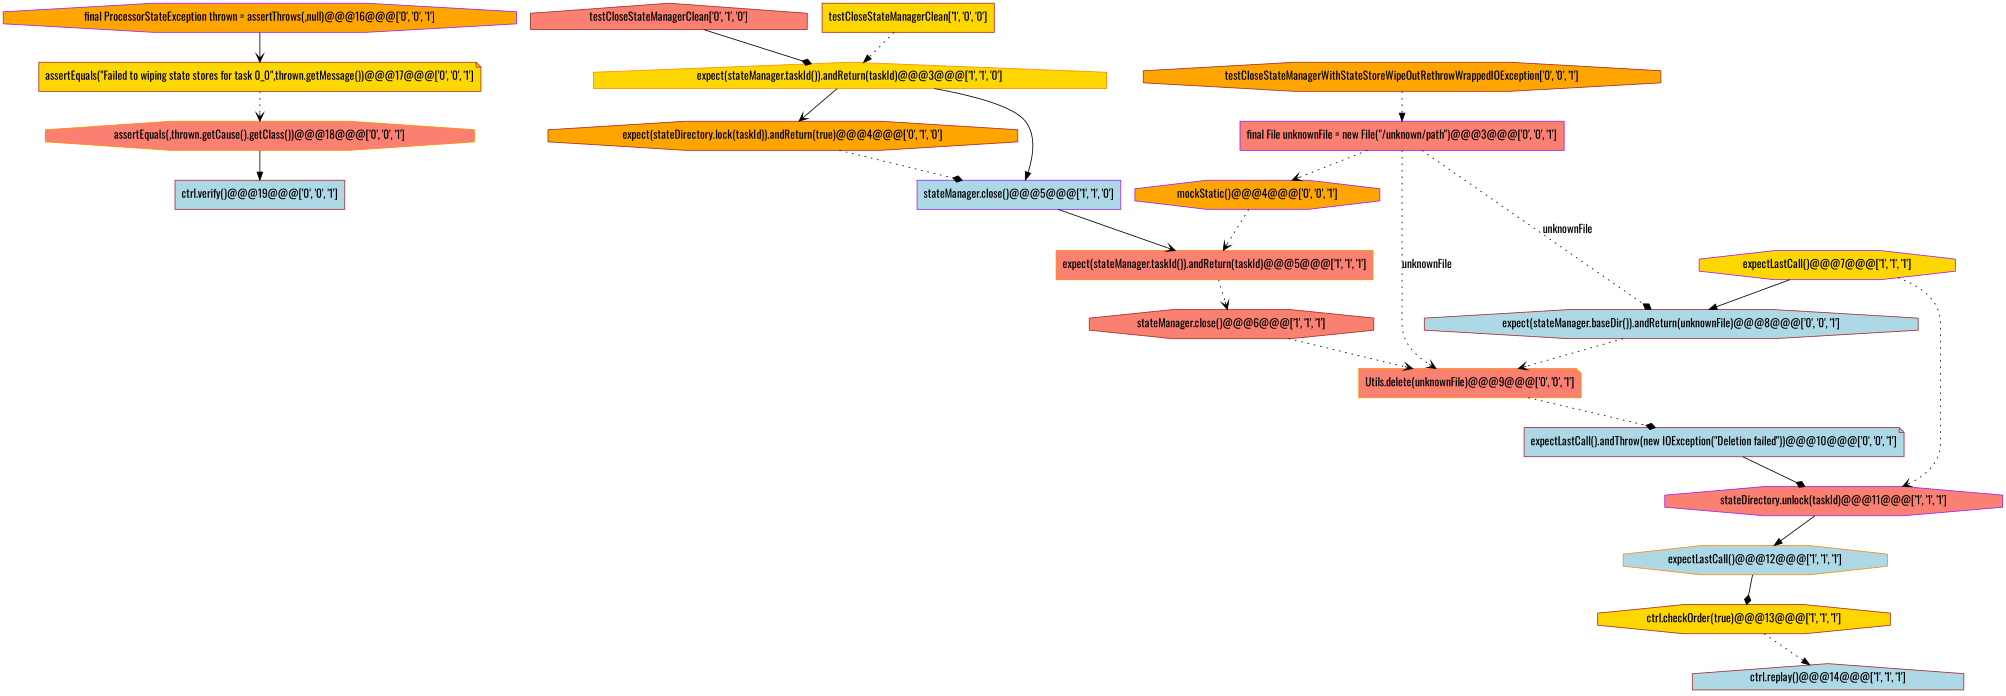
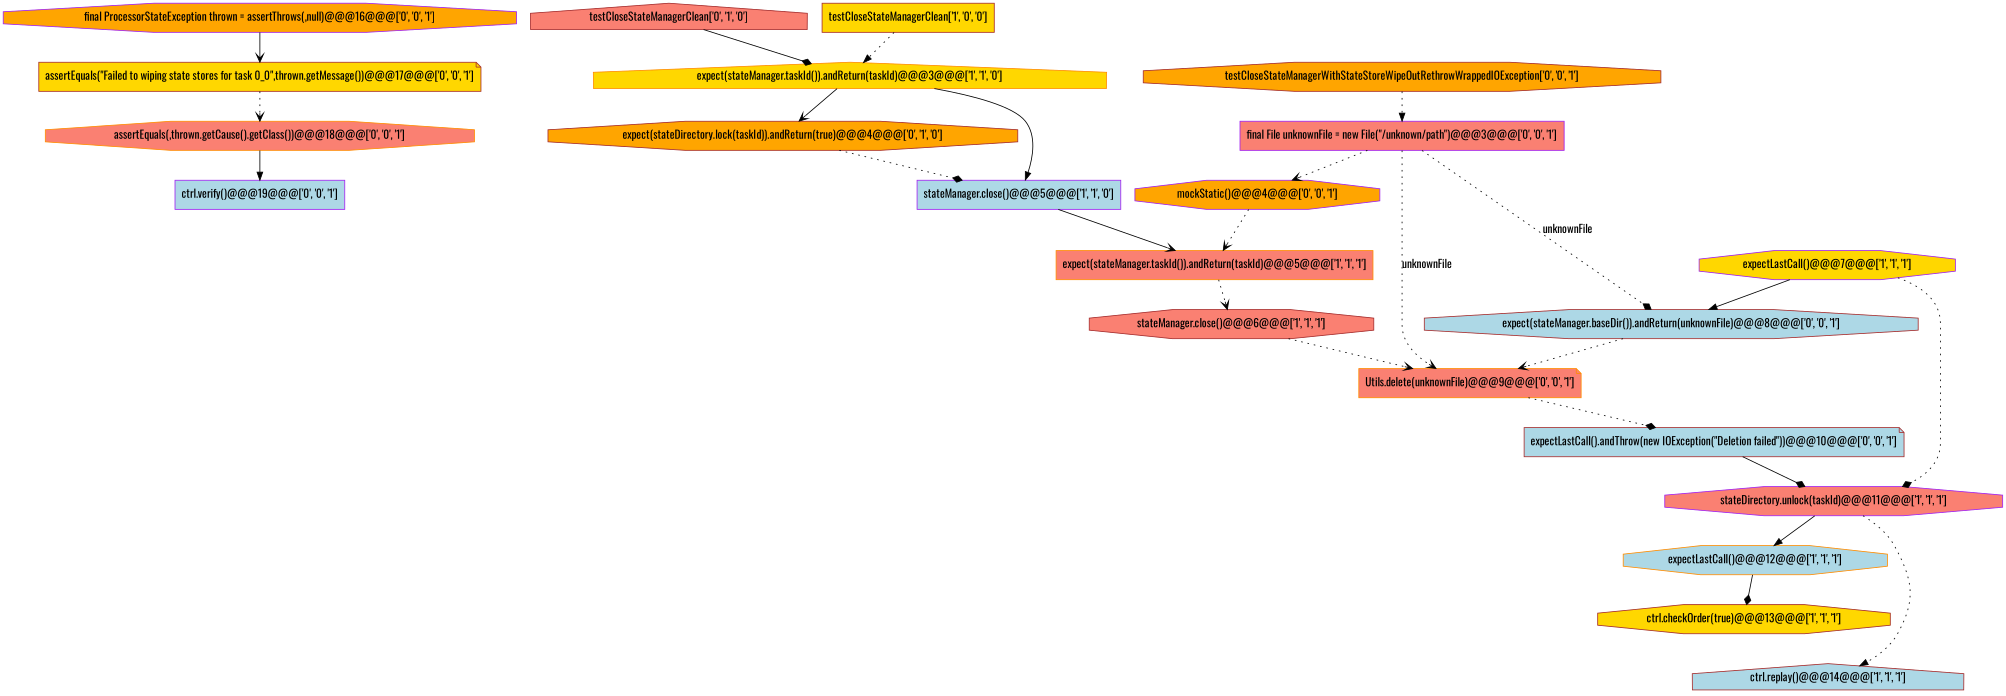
(260, 195) -> (260, 195)
(1940, 376) -> (1940, 376)
(1783, 647) -> (1910, 588)
